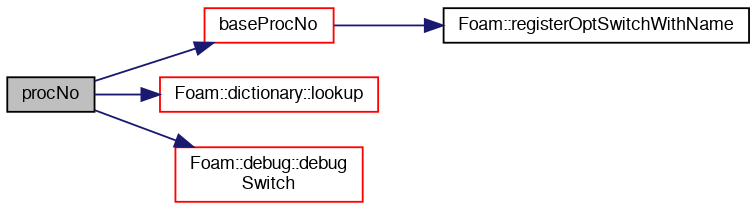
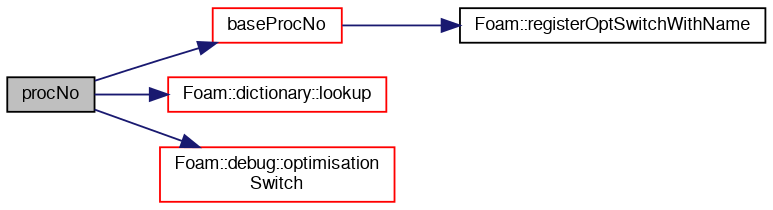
(269, 175) -> (277, 175)
